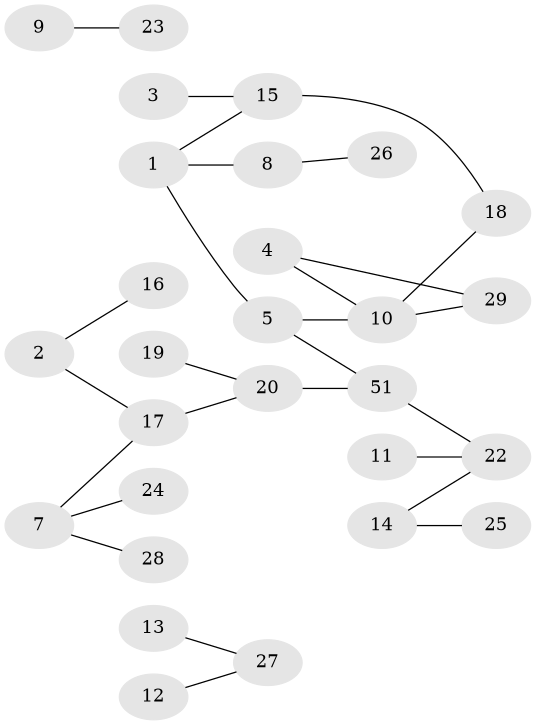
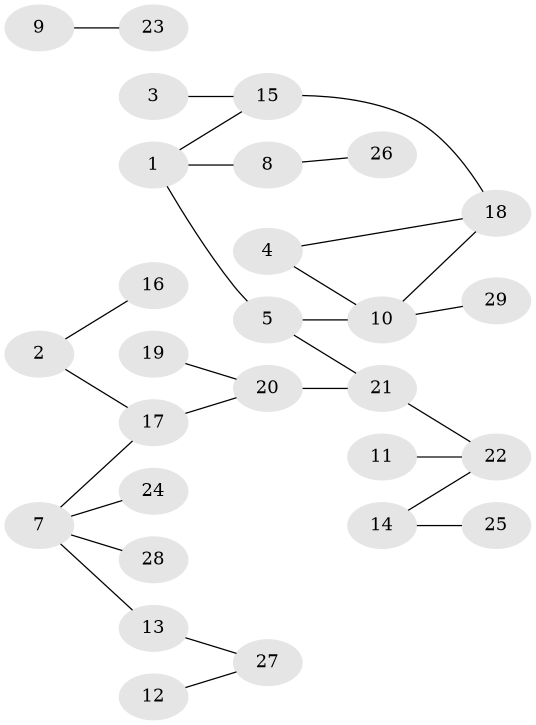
(382, 276) -> (382, 232)
(382, 388) -> (382, 388)
none -> (97, 577)
